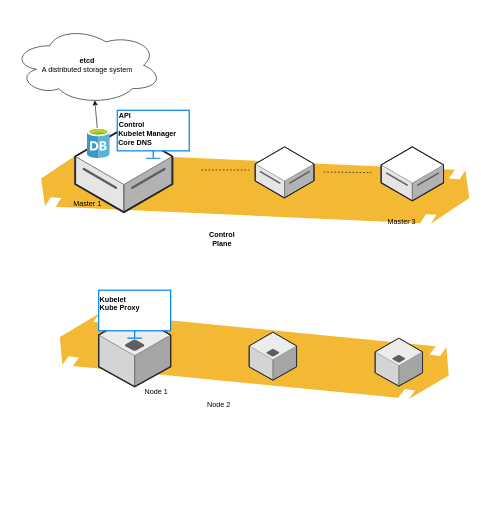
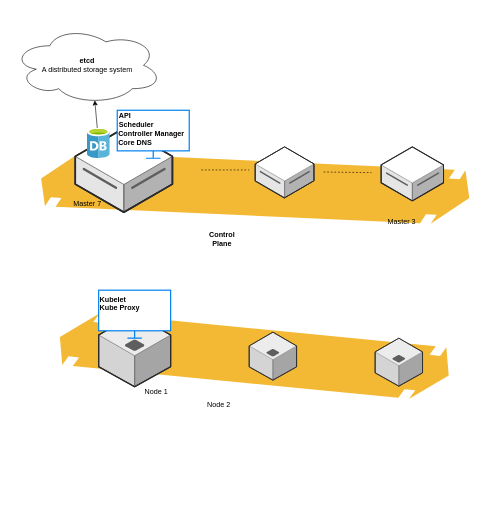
(131, 125) -> (131, 125)
(147, 134) -> (152, 134)
(88, 204) -> (88, 204)
